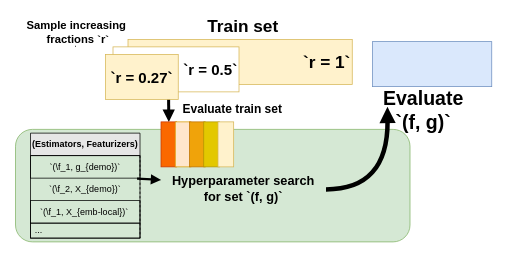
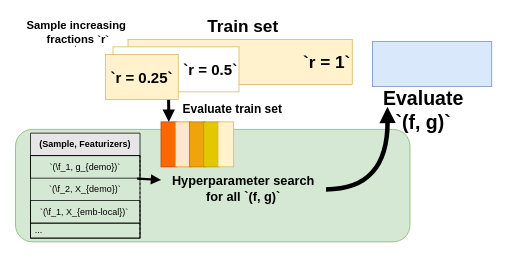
(142, 77) -> (142, 77)
(85, 144) -> (85, 144)
(243, 189) -> (243, 189)
